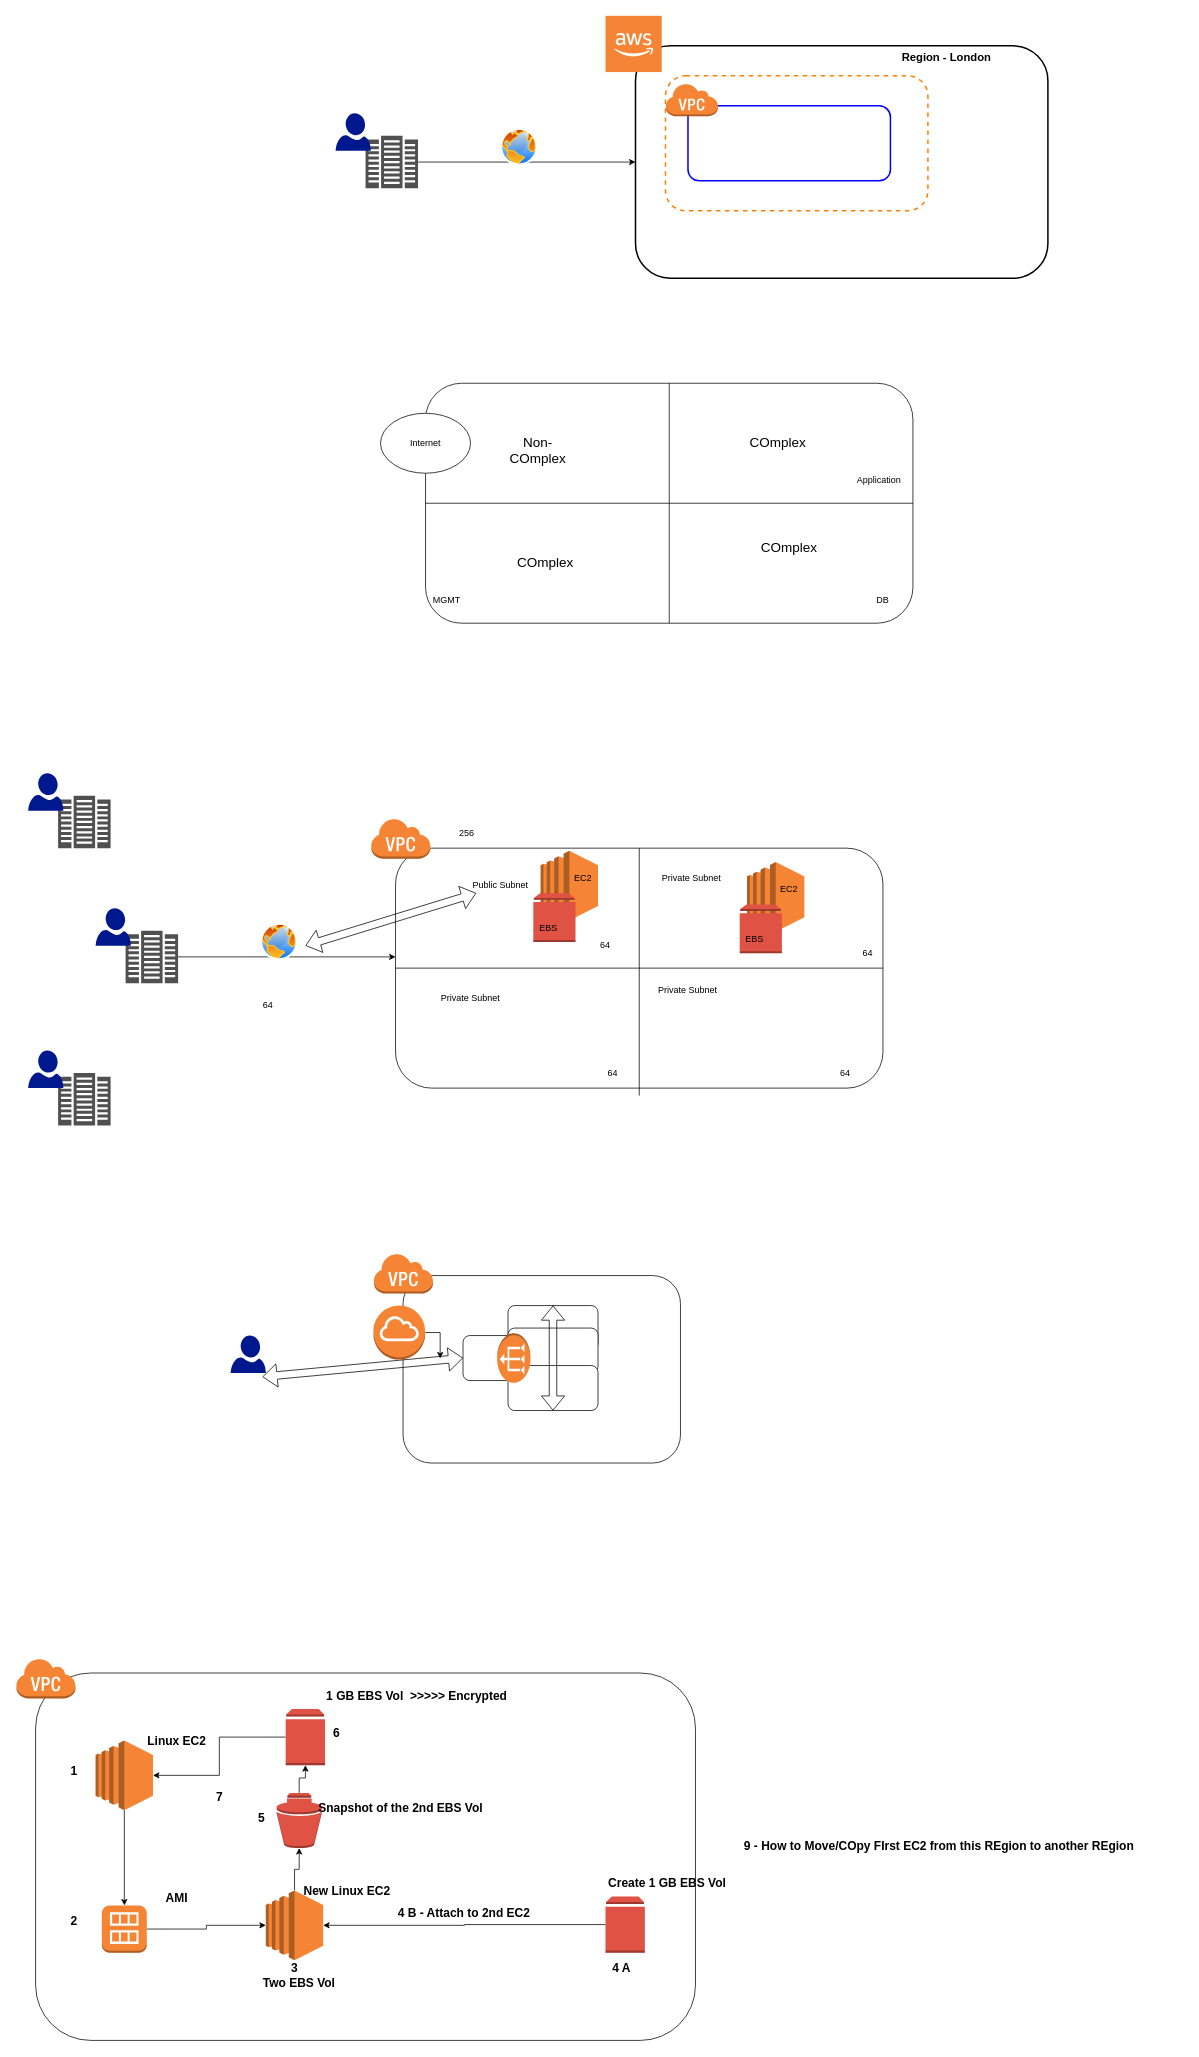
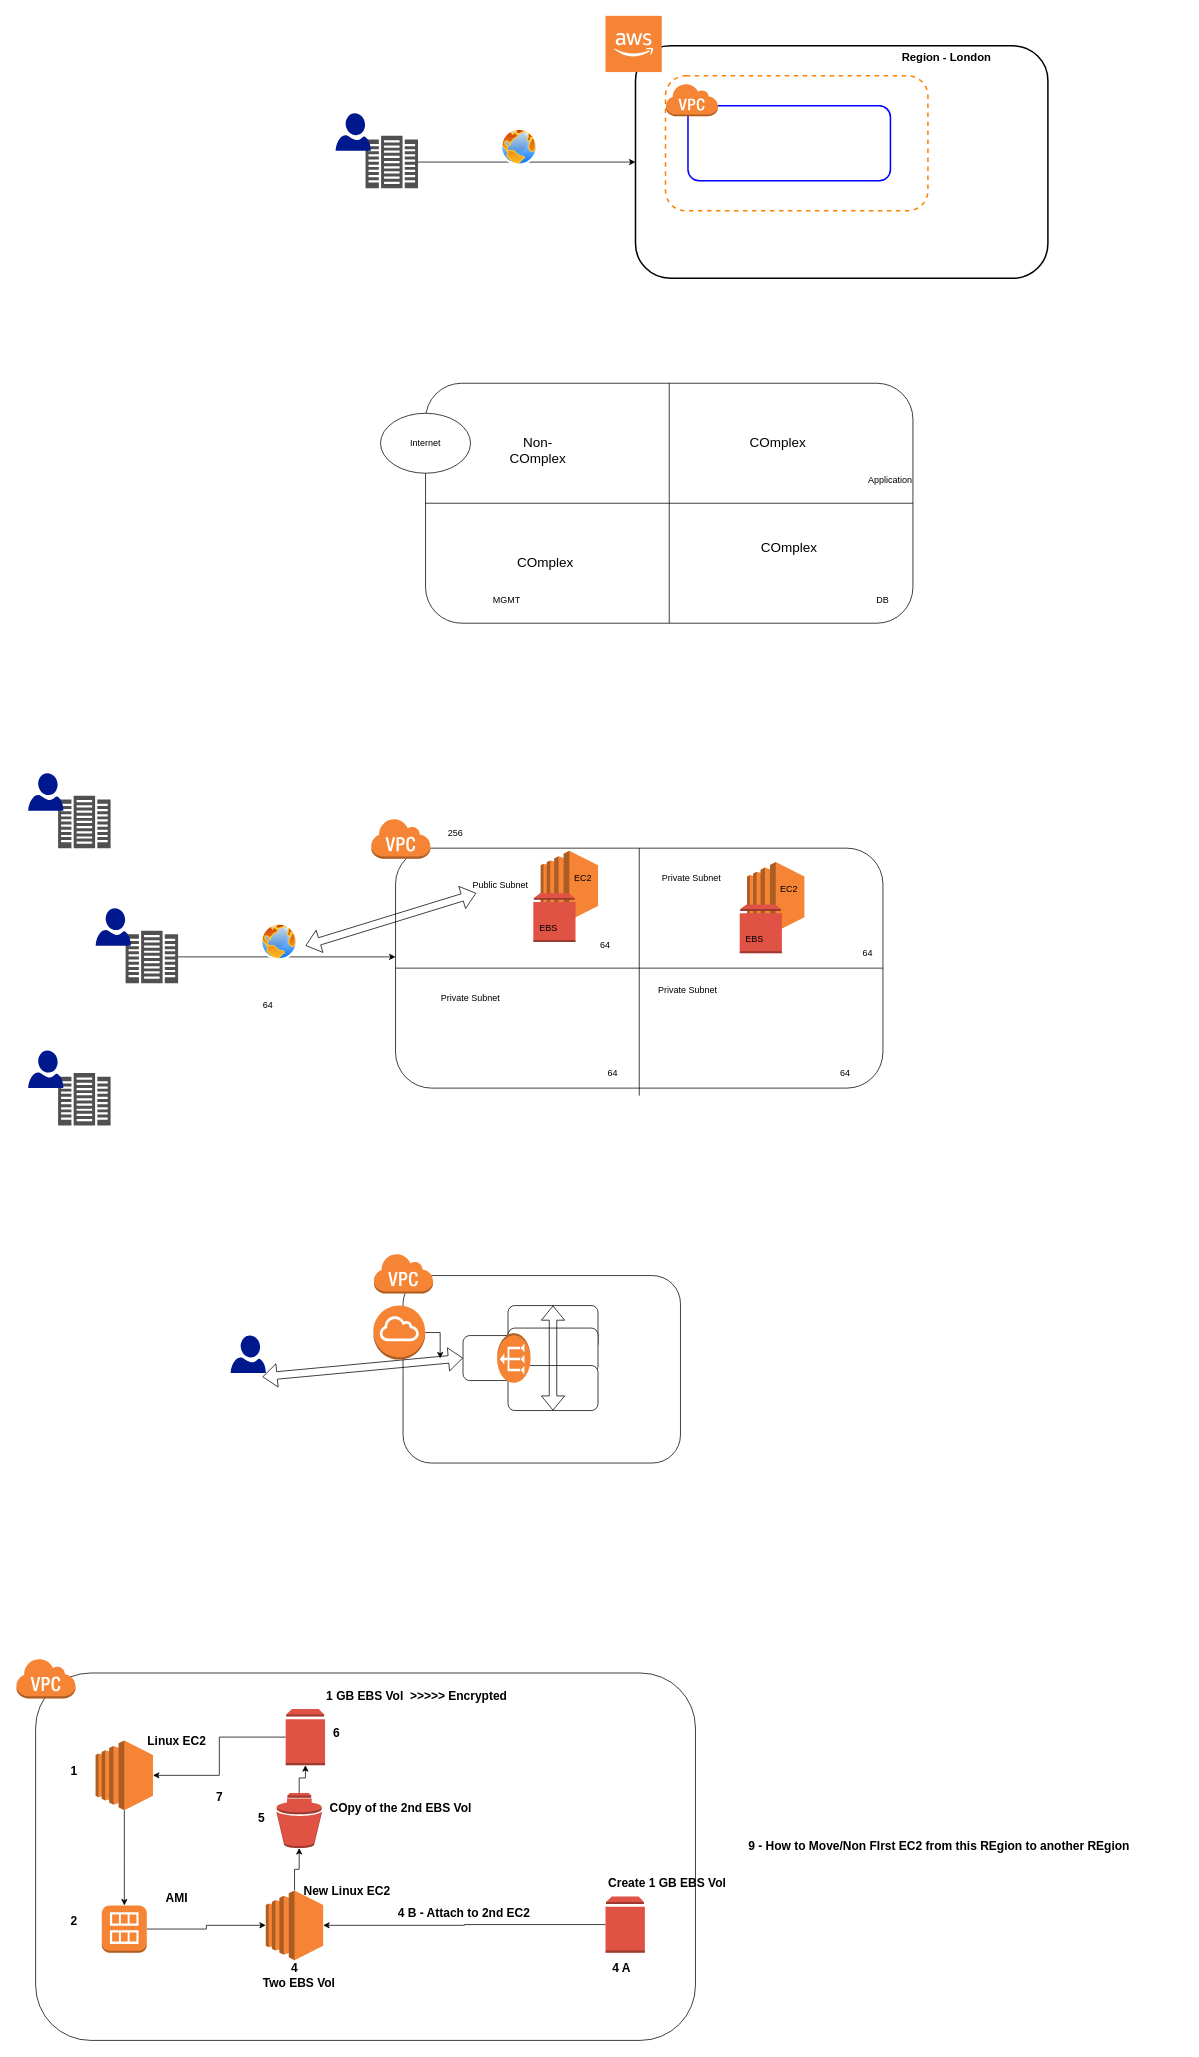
(879, 480) -> (891, 480)
(448, 600) -> (508, 600)
(467, 833) -> (456, 833)
(401, 1808) -> (401, 1808)
(939, 1845) -> (939, 1845)
(295, 1968) -> (295, 1968)
